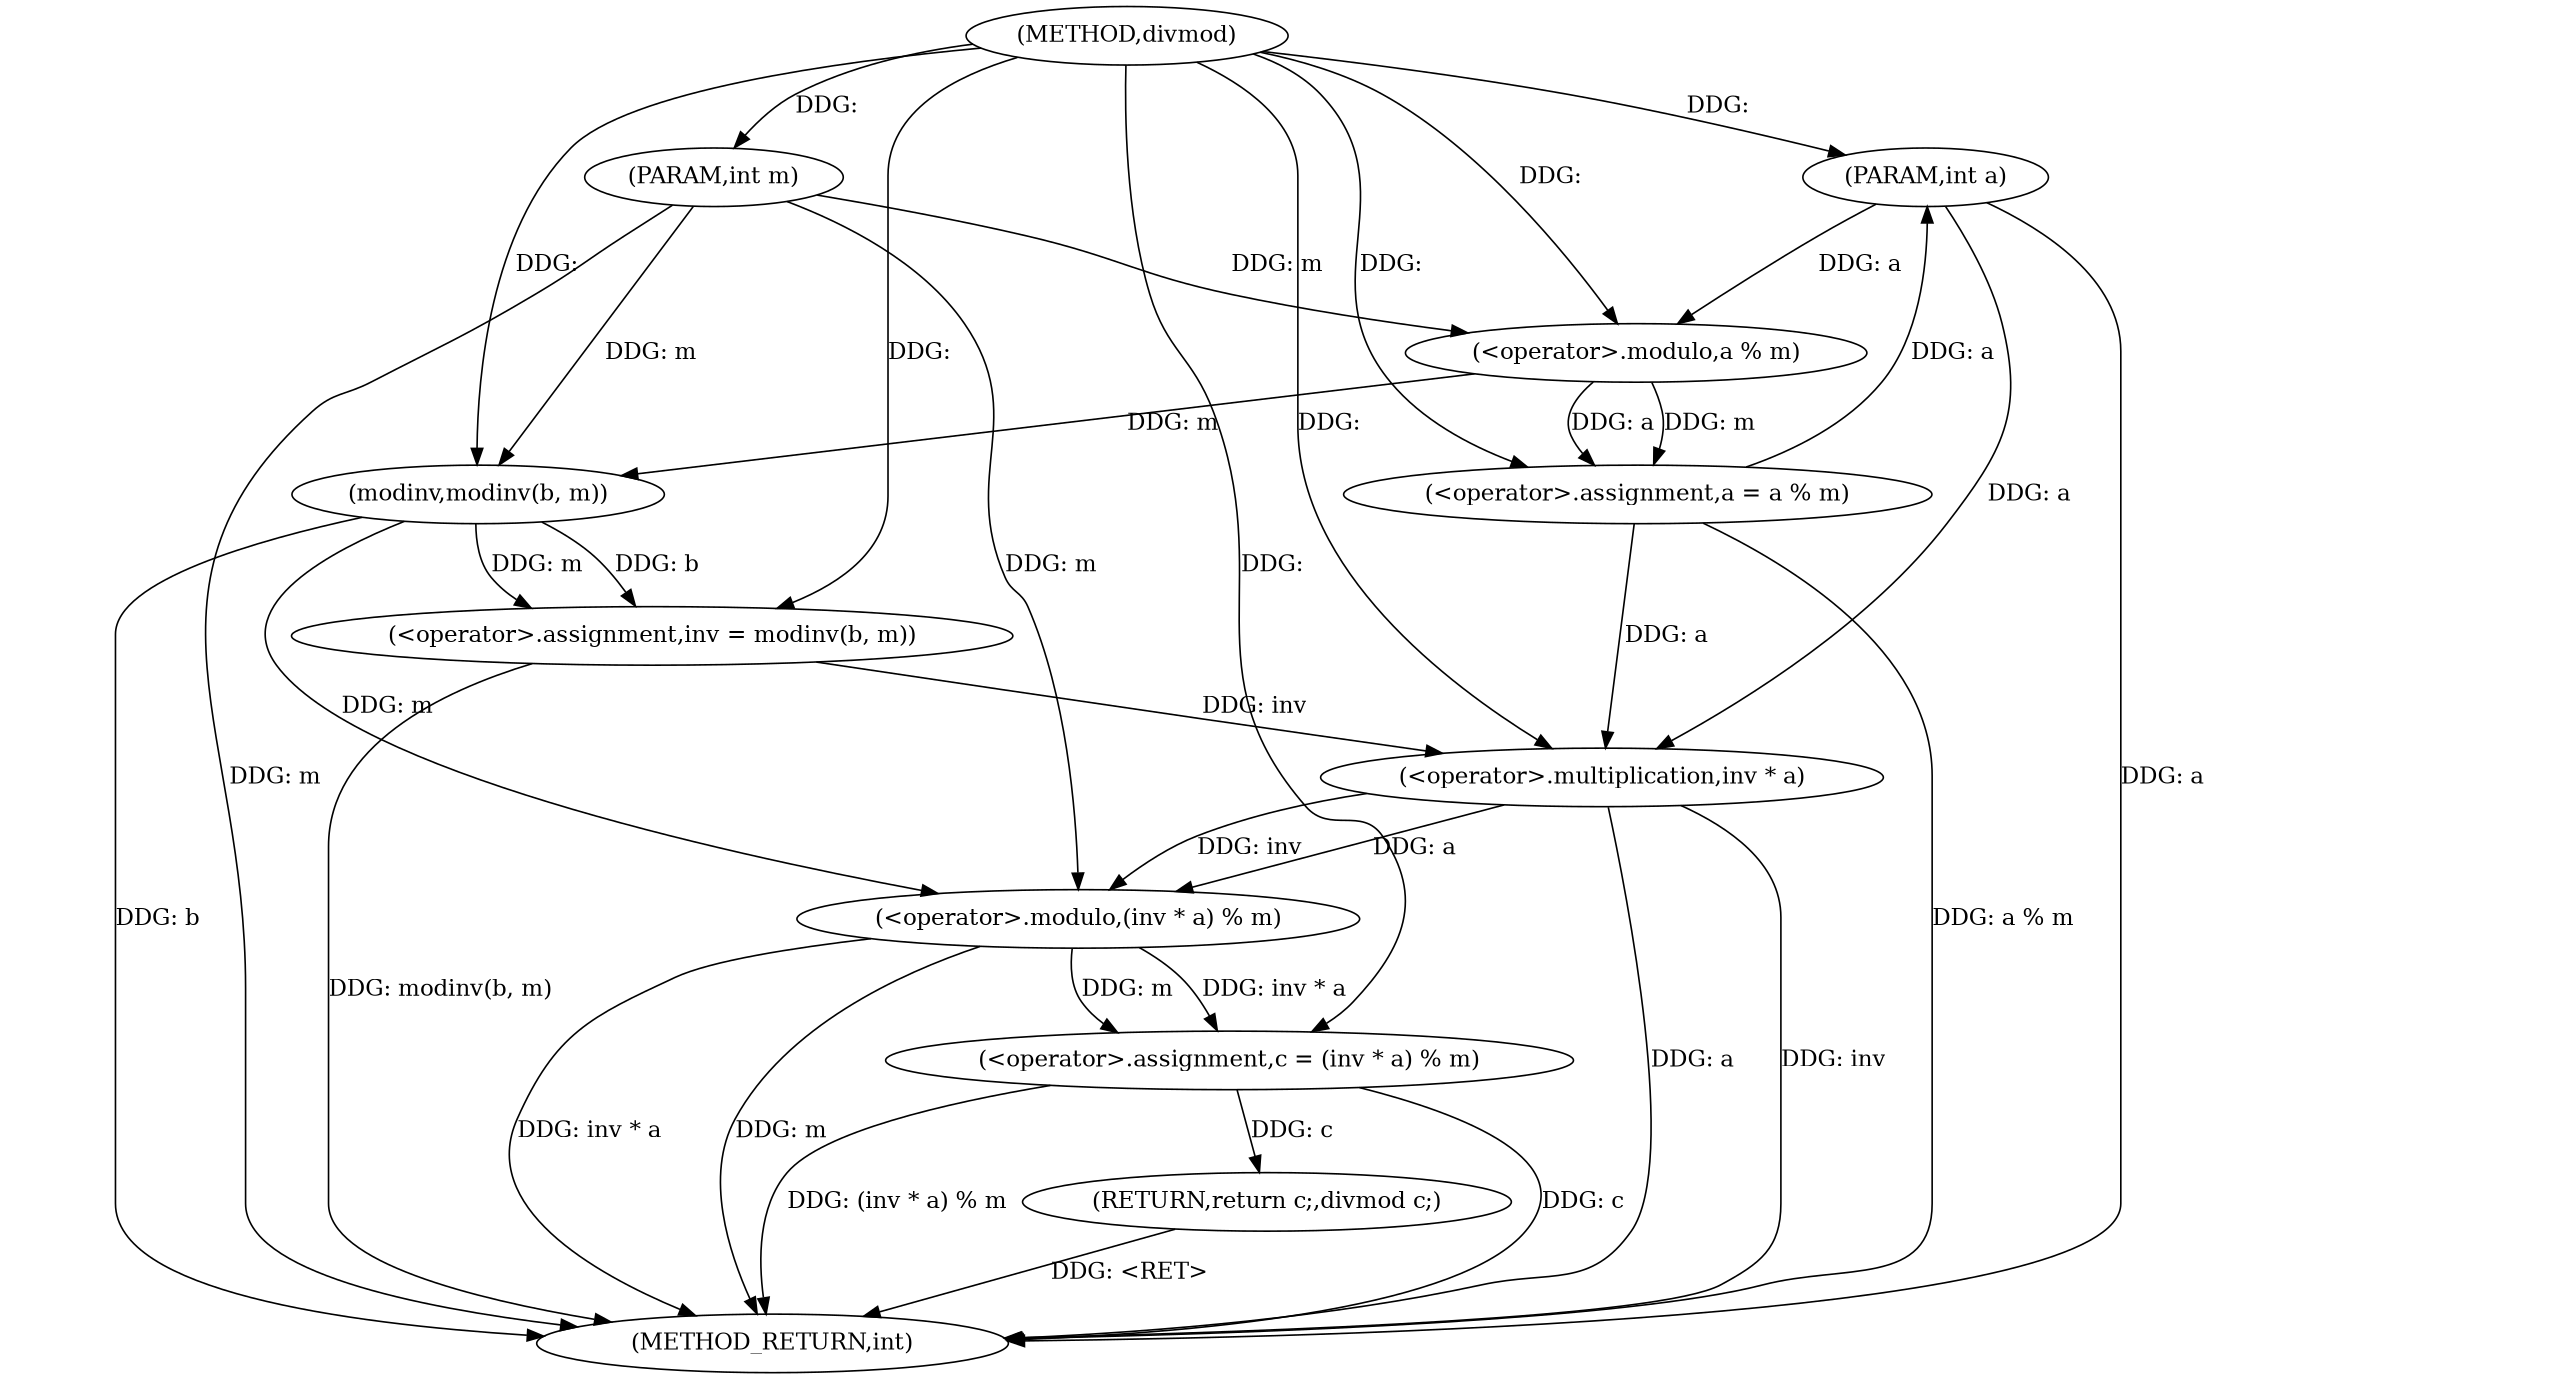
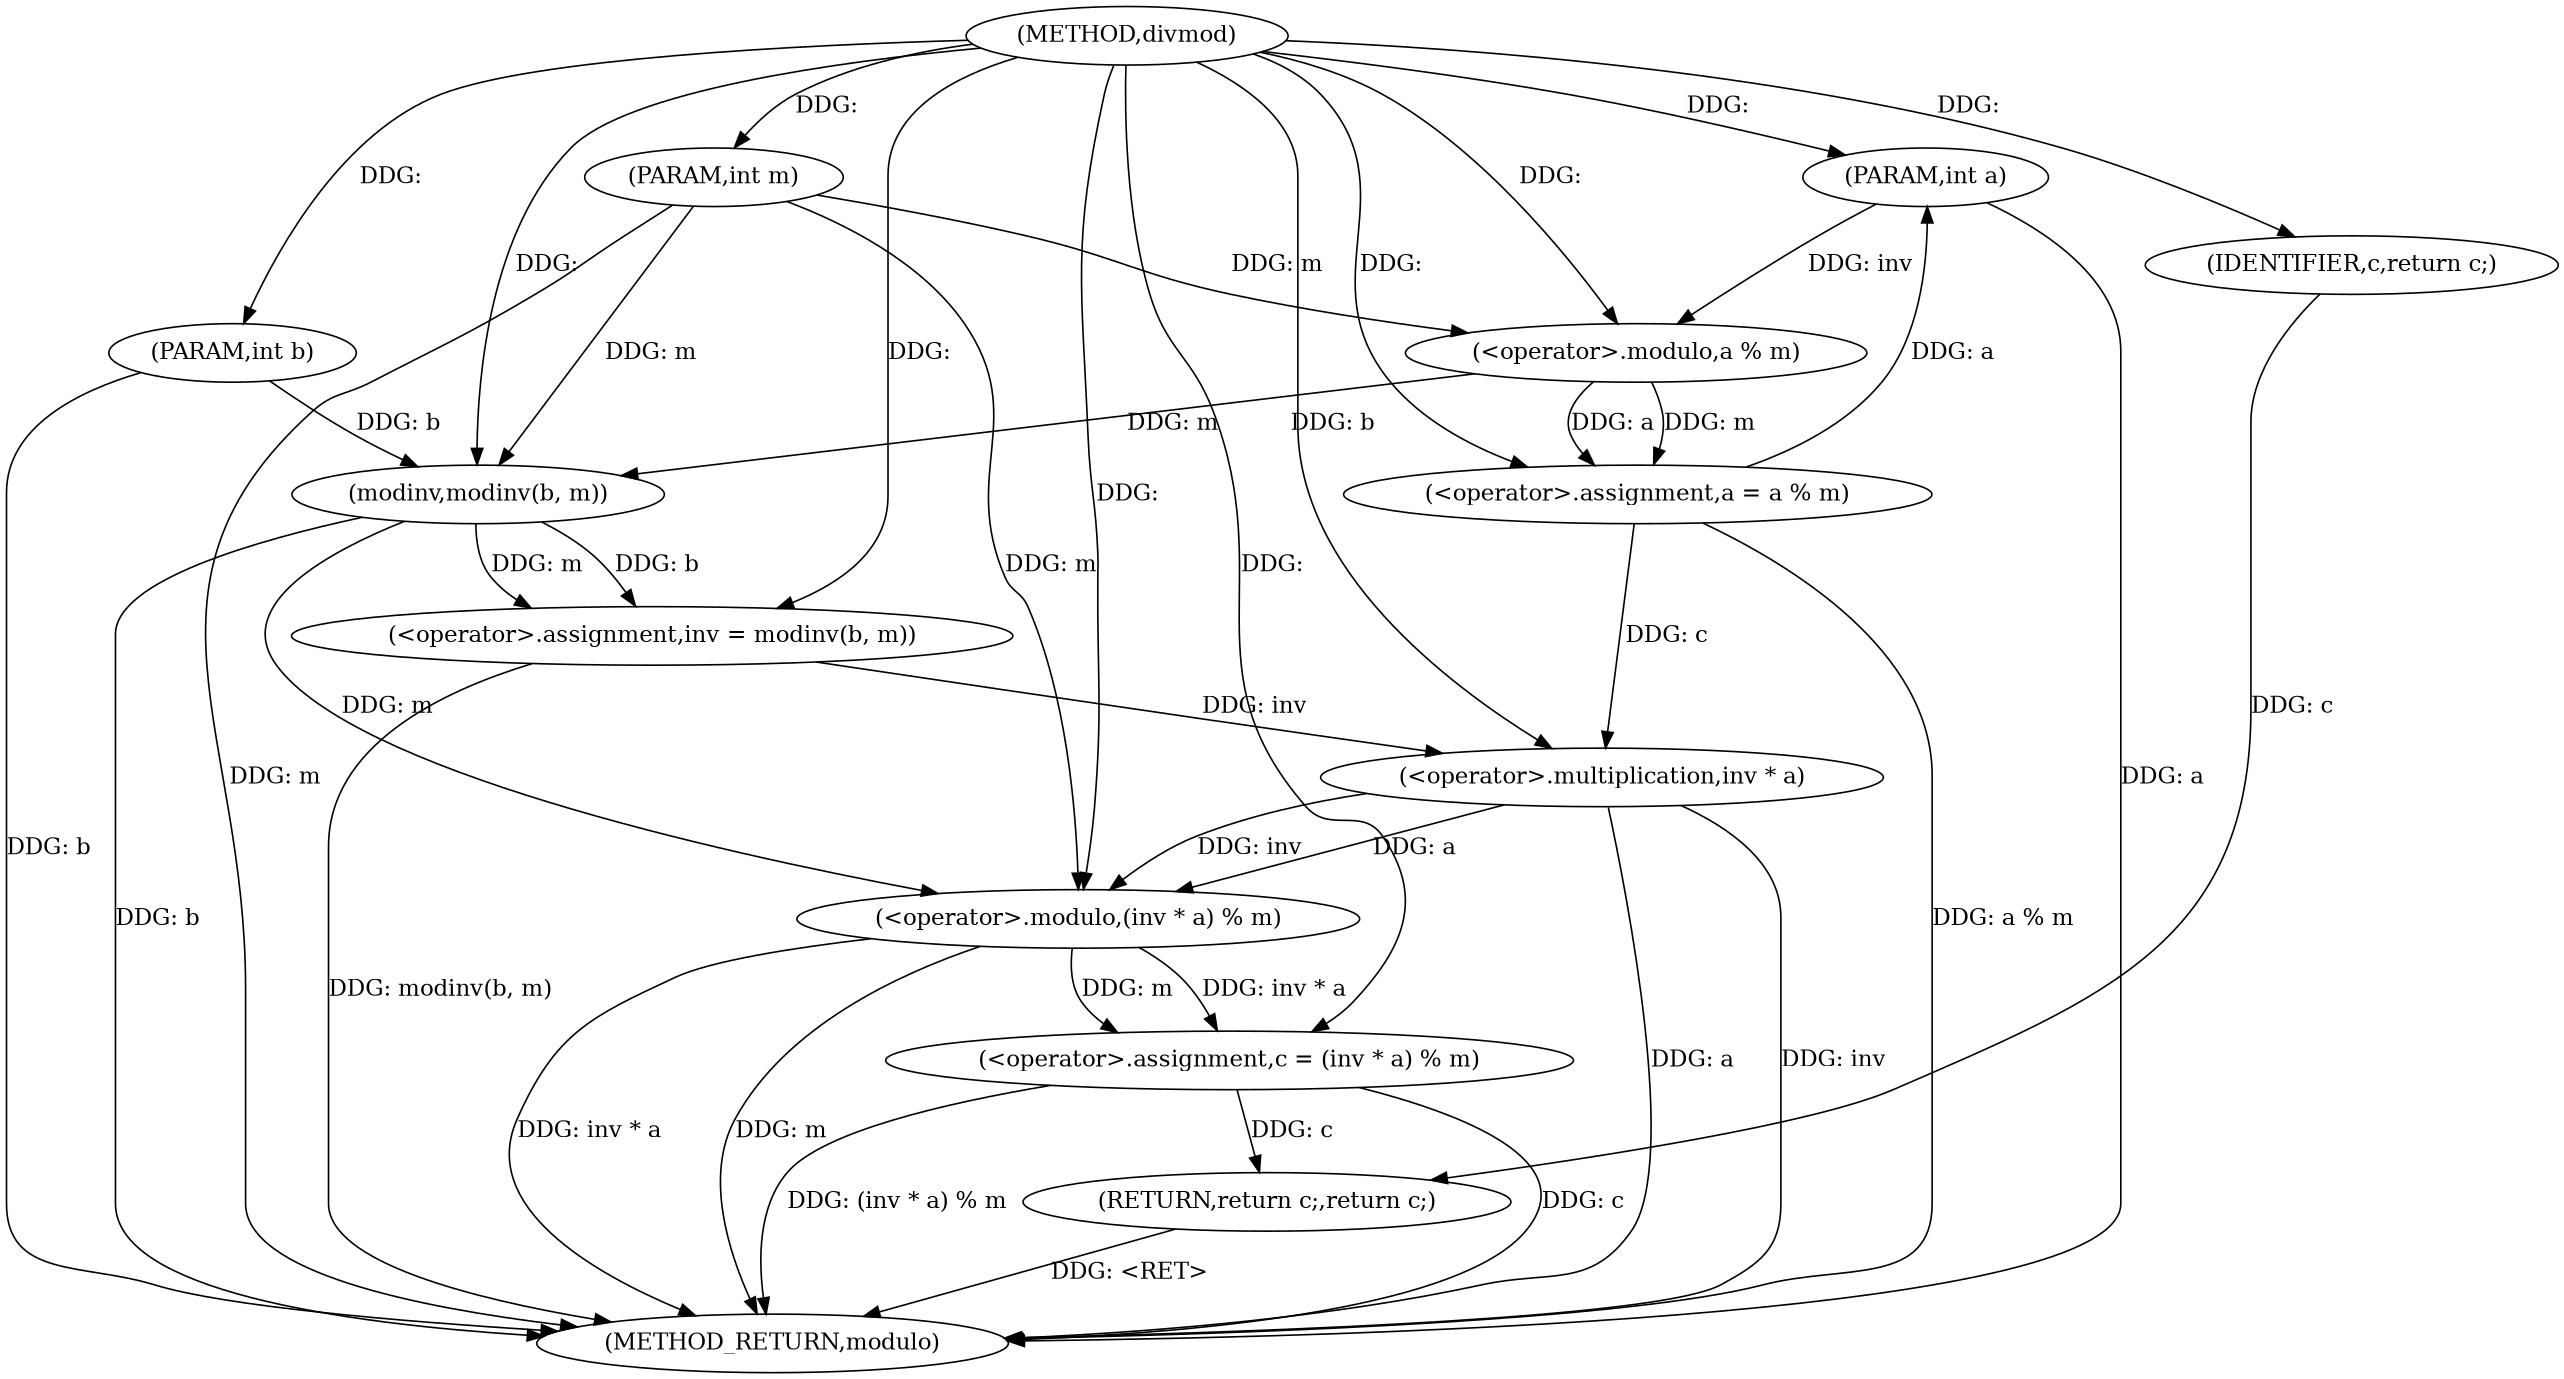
(1861, 265) -> (1861, 265)
none -> (2352, 265)
none -> (233, 353)
(1333, 424) -> (1333, 424)
none -> (1090, 468)
(1945, 525) -> none
(1667, 636) -> (1667, 636)
(1267, 1202) -> (1267, 1202)
(773, 1343) -> (773, 1343)
